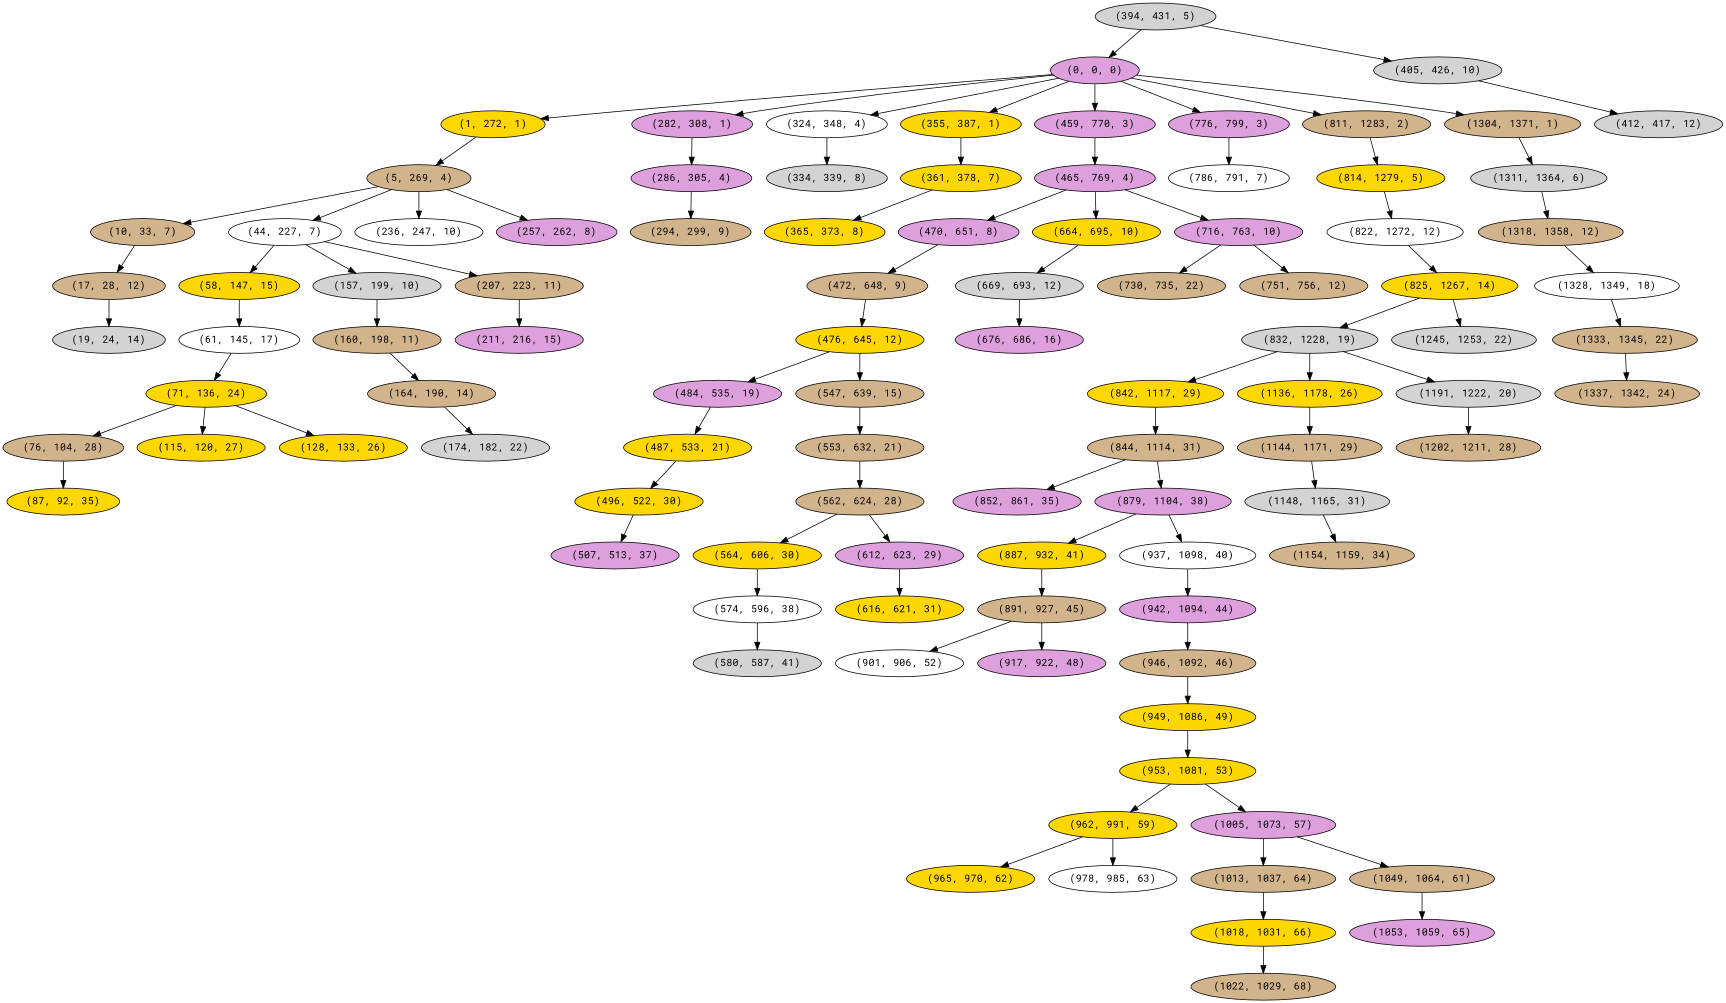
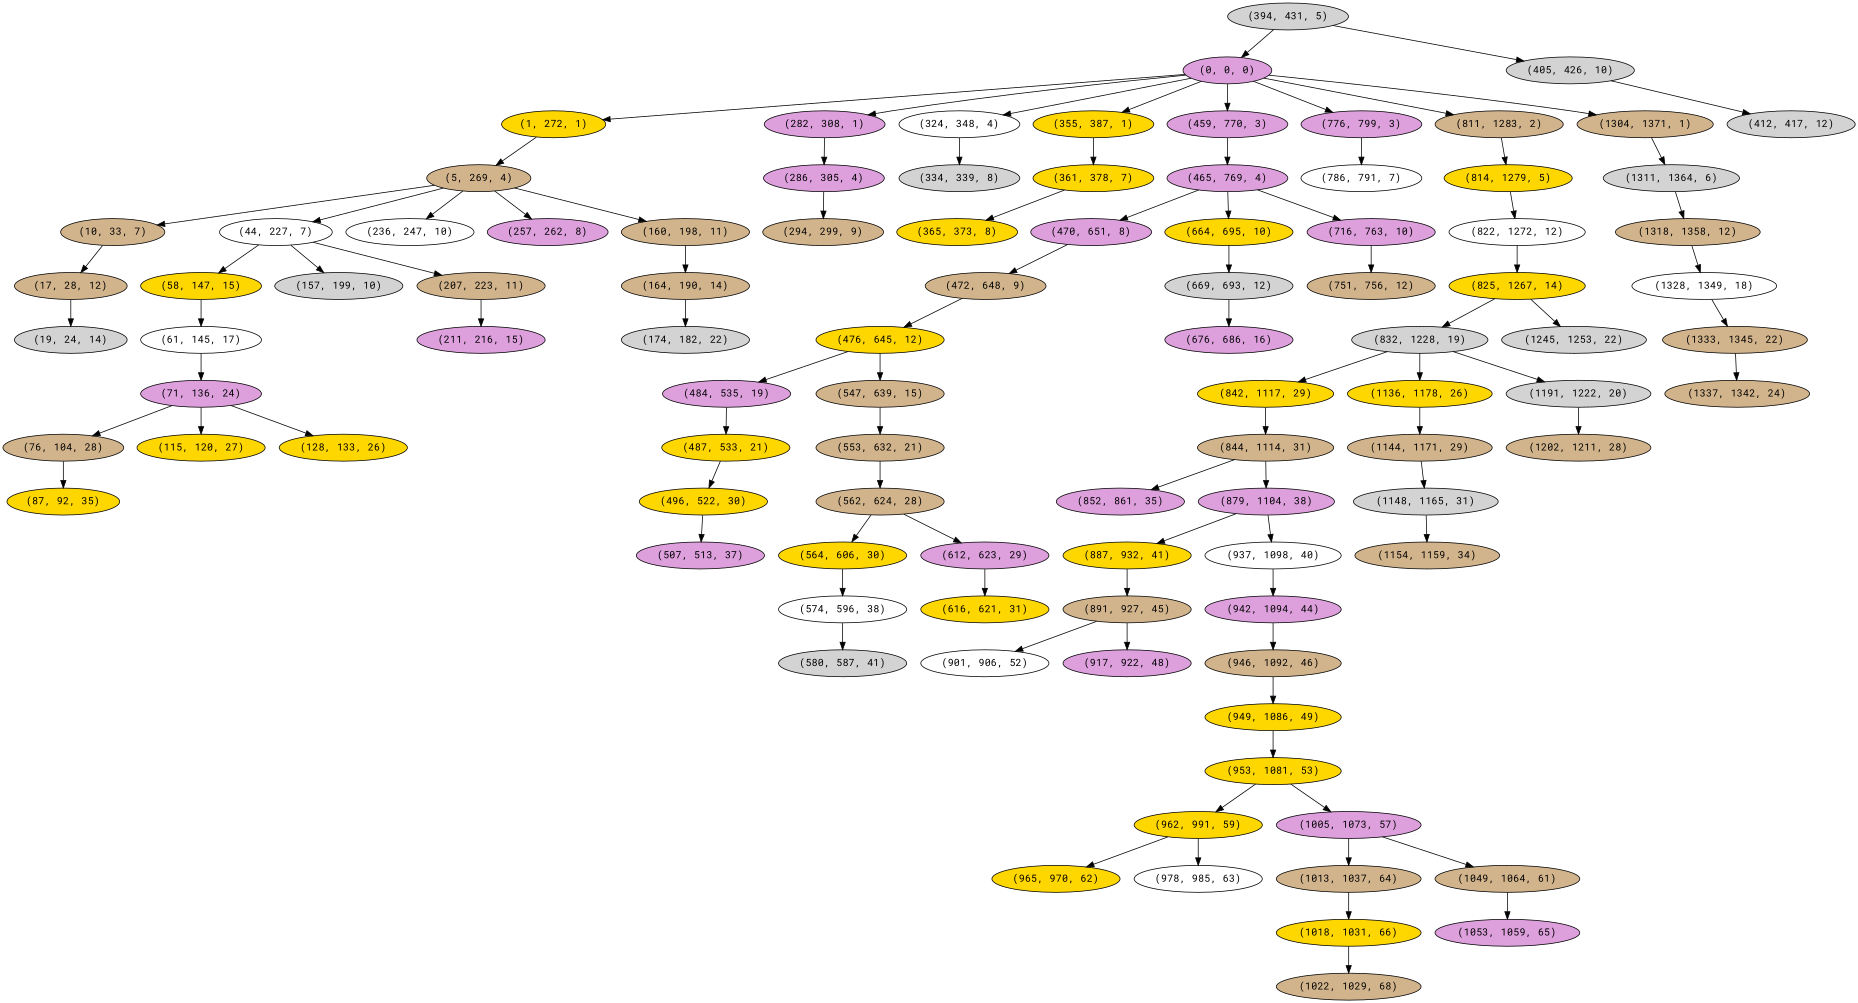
(1162, 286) -> none
(377, 309) -> (577, 204)
(206, 394) -> (201, 394)
